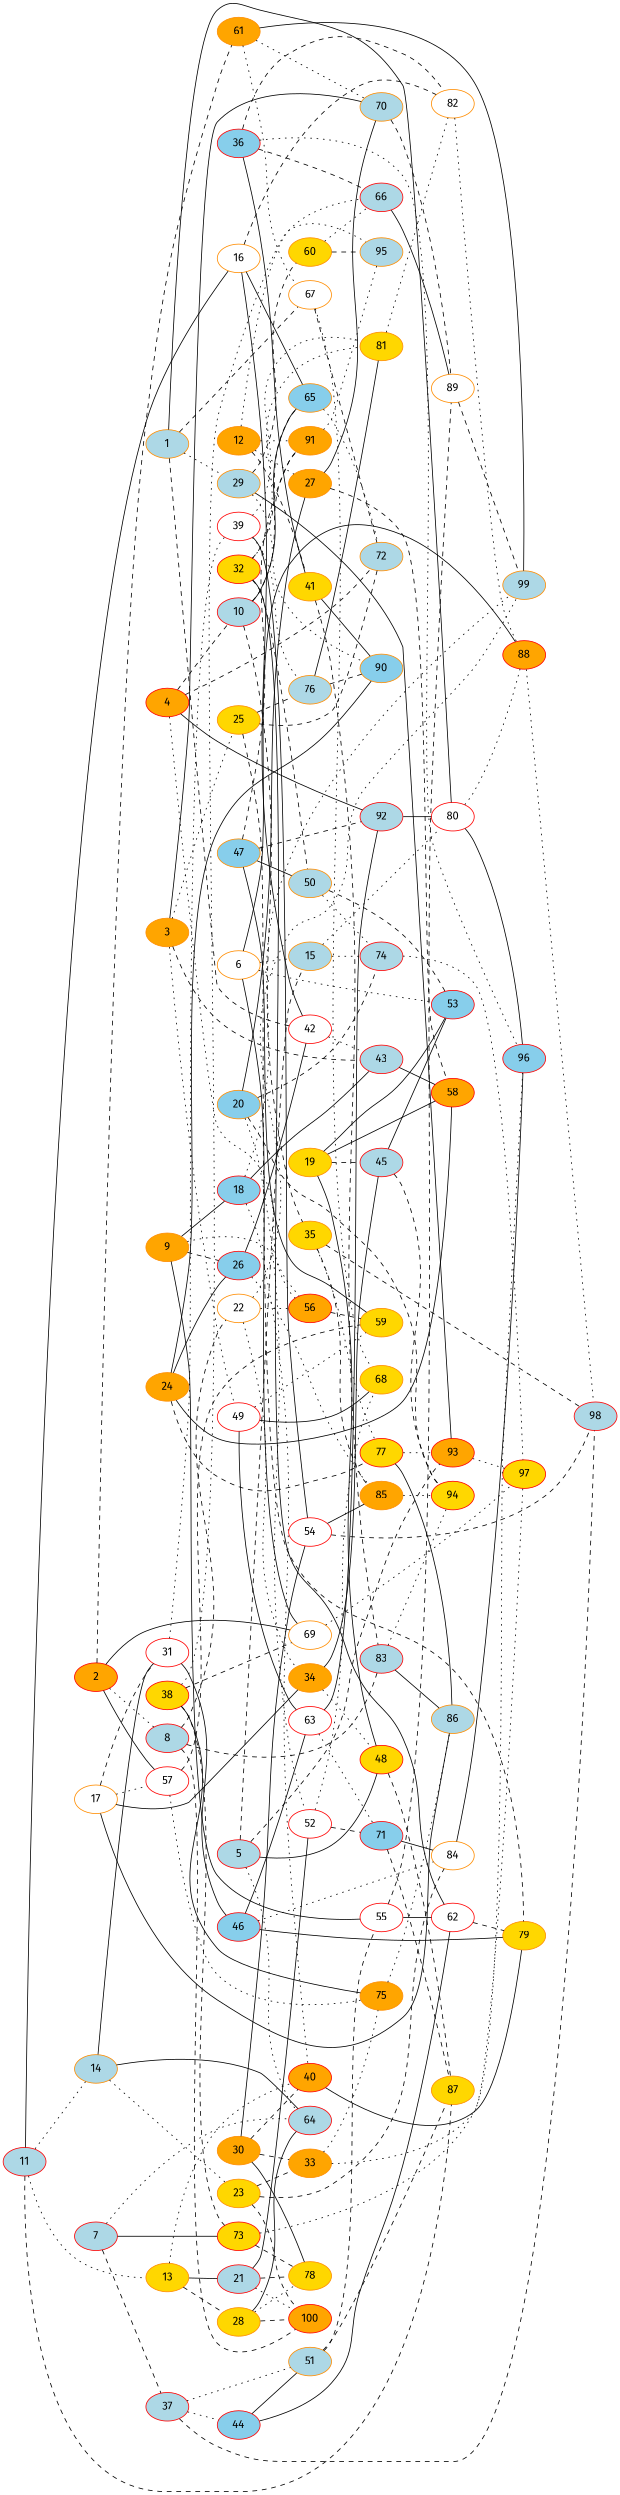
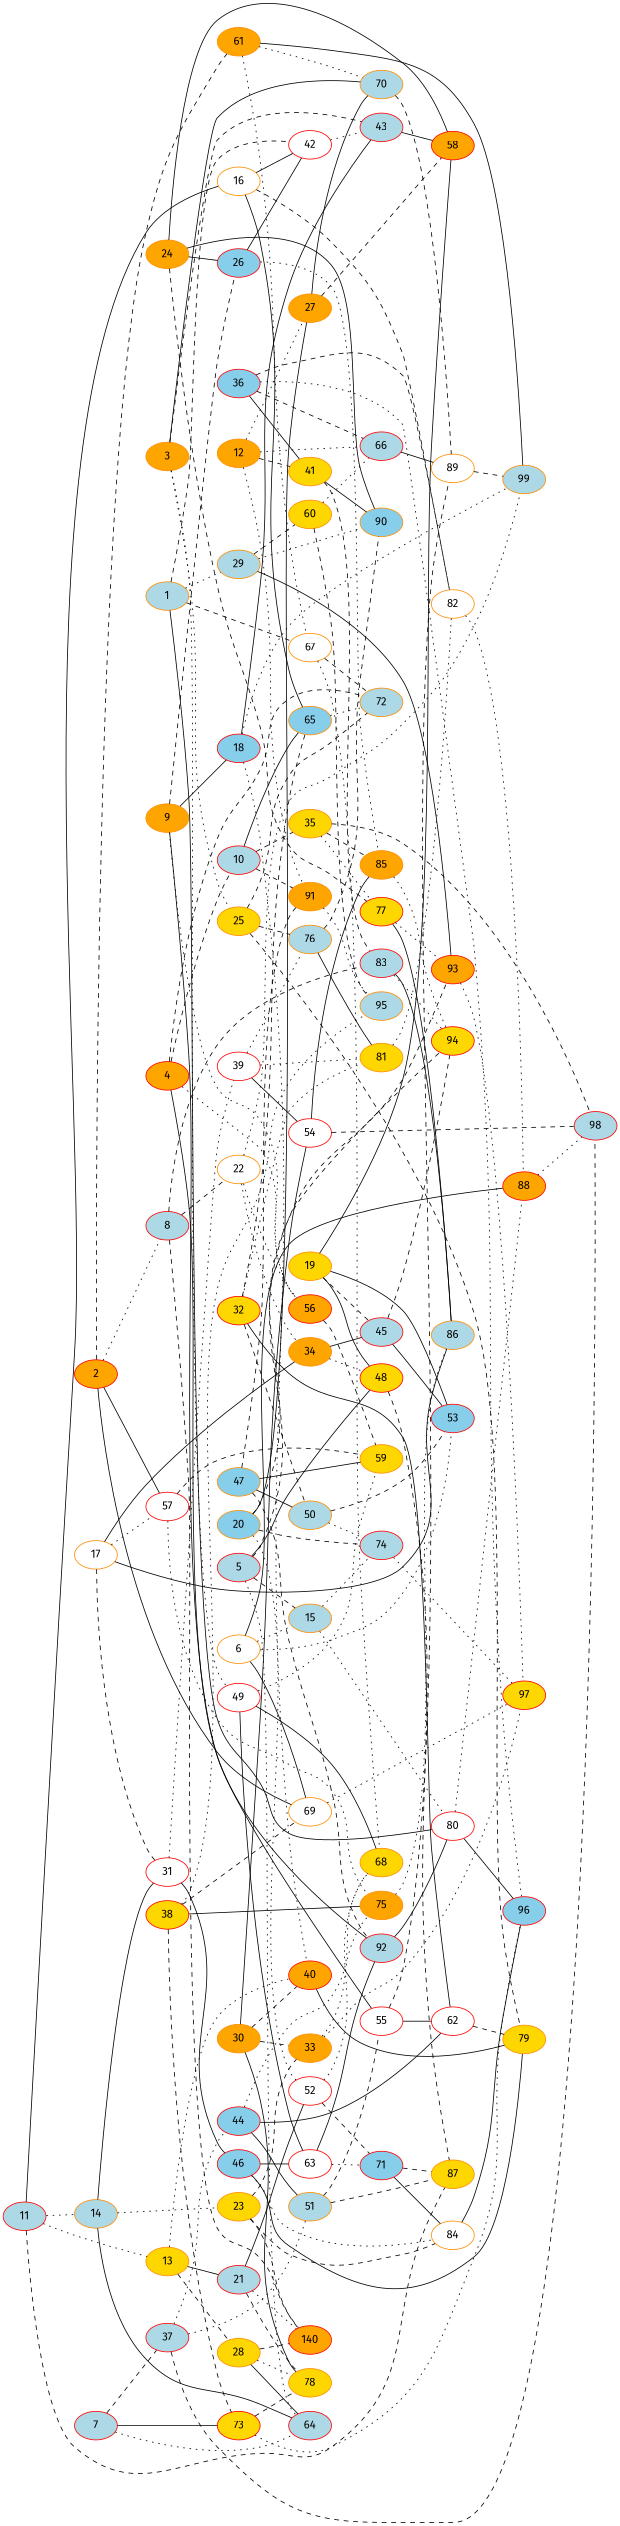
none -> (331, 1997)
(310, 2319) -> (310, 2340)
